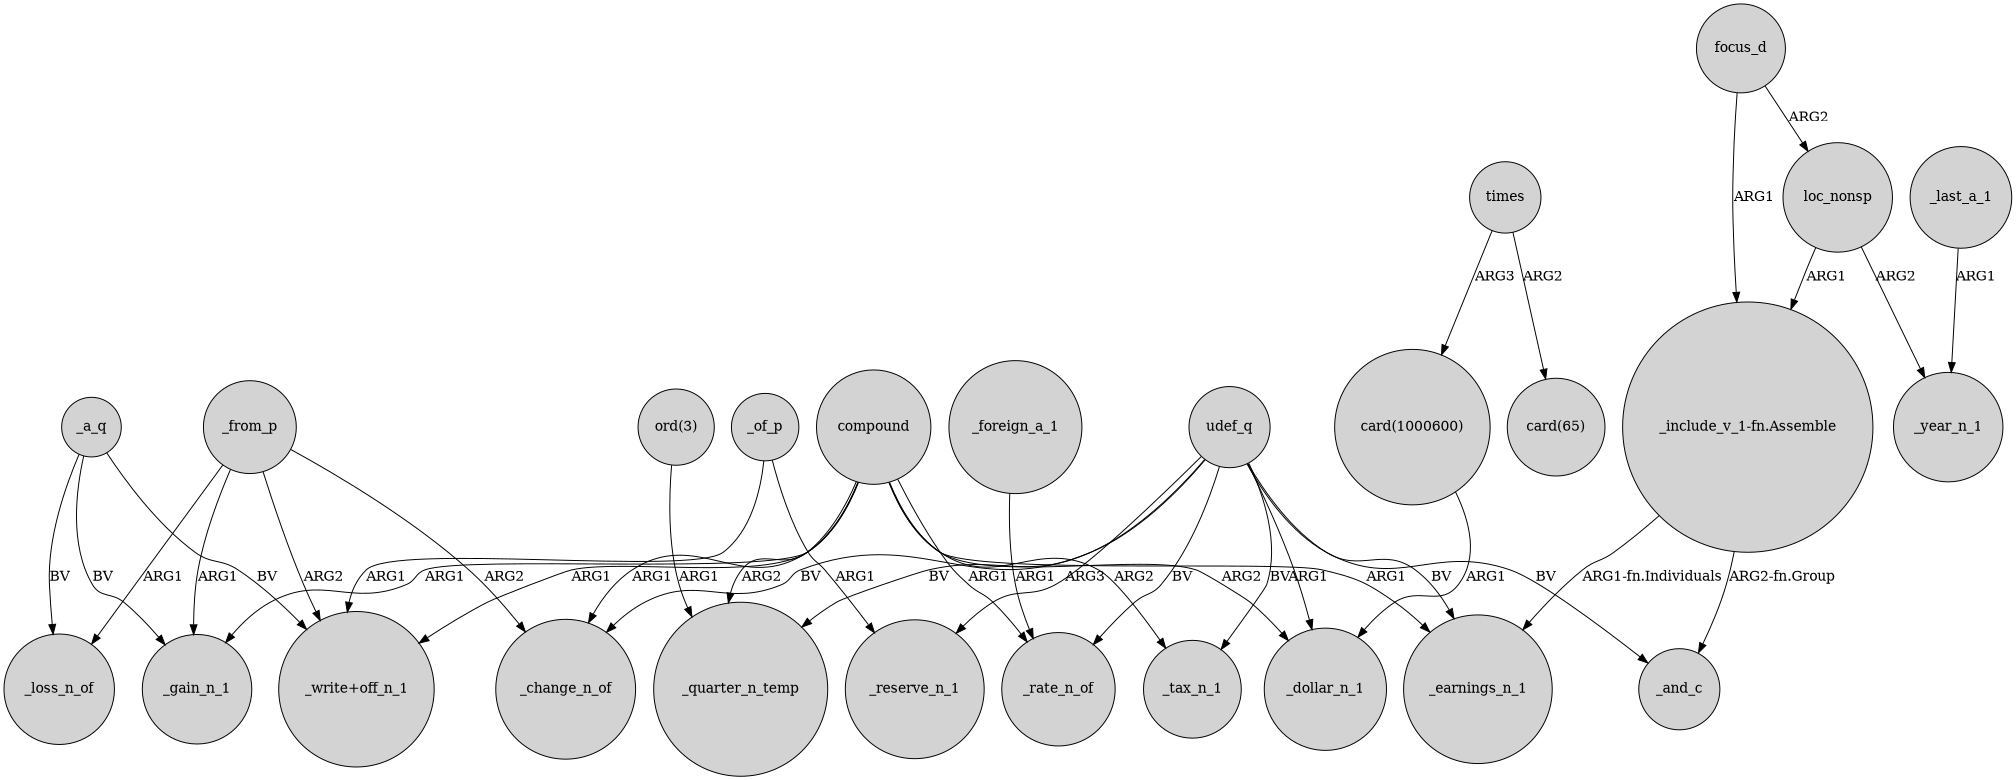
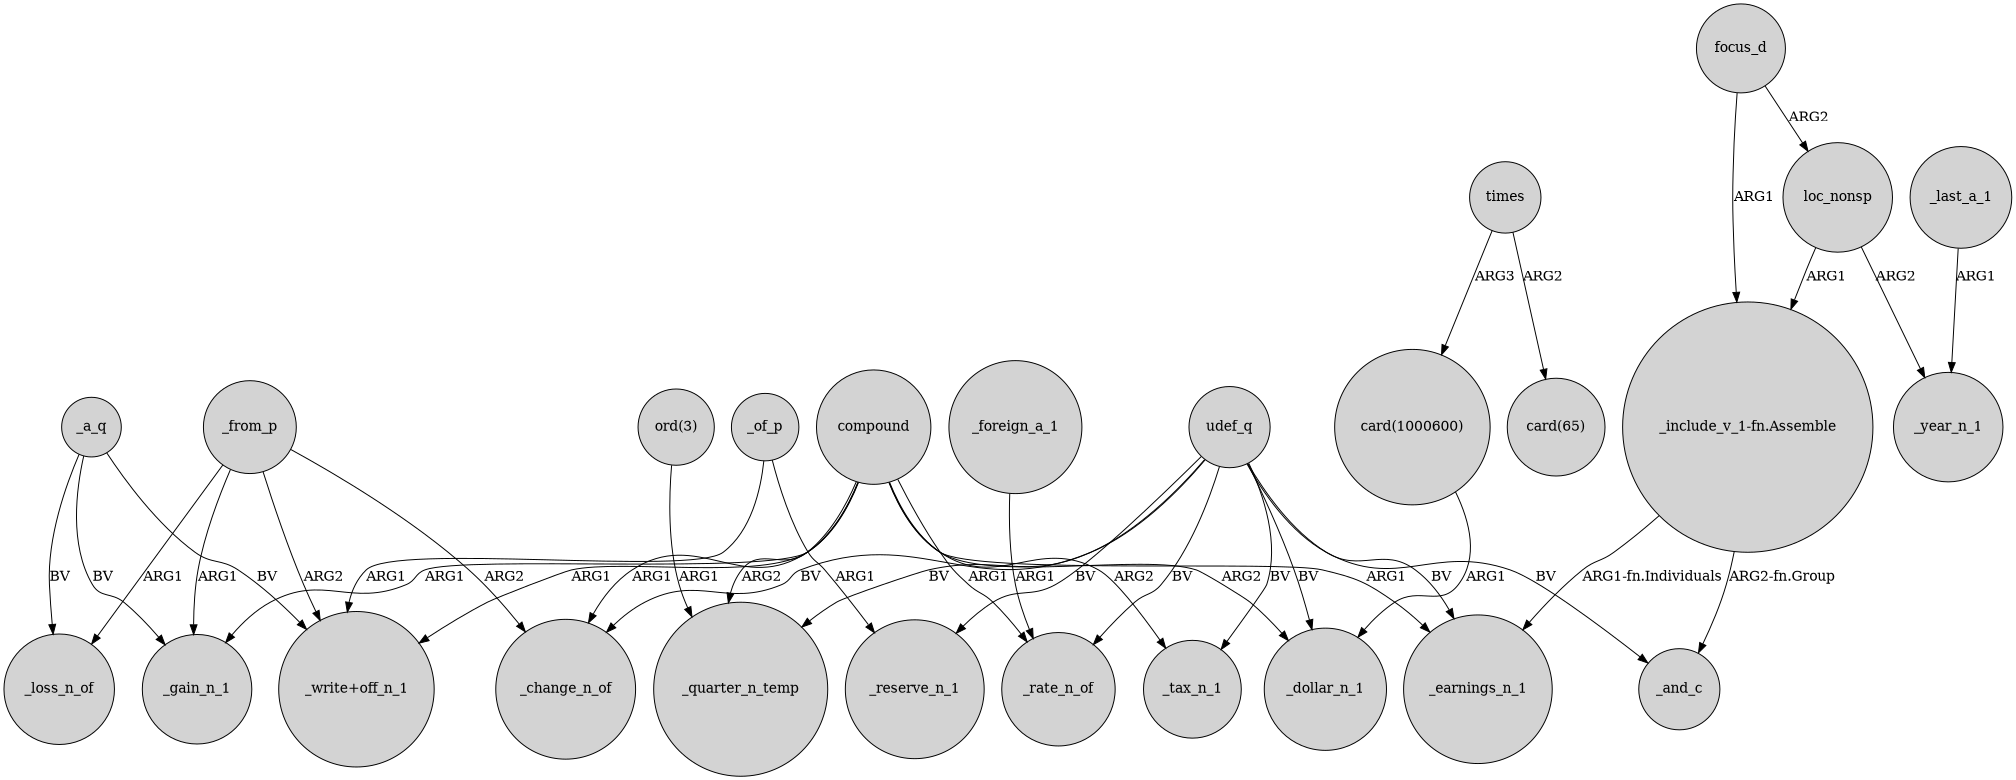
(1085, 577) -> (1085, 577)
(1308, 577) -> (1308, 577)
